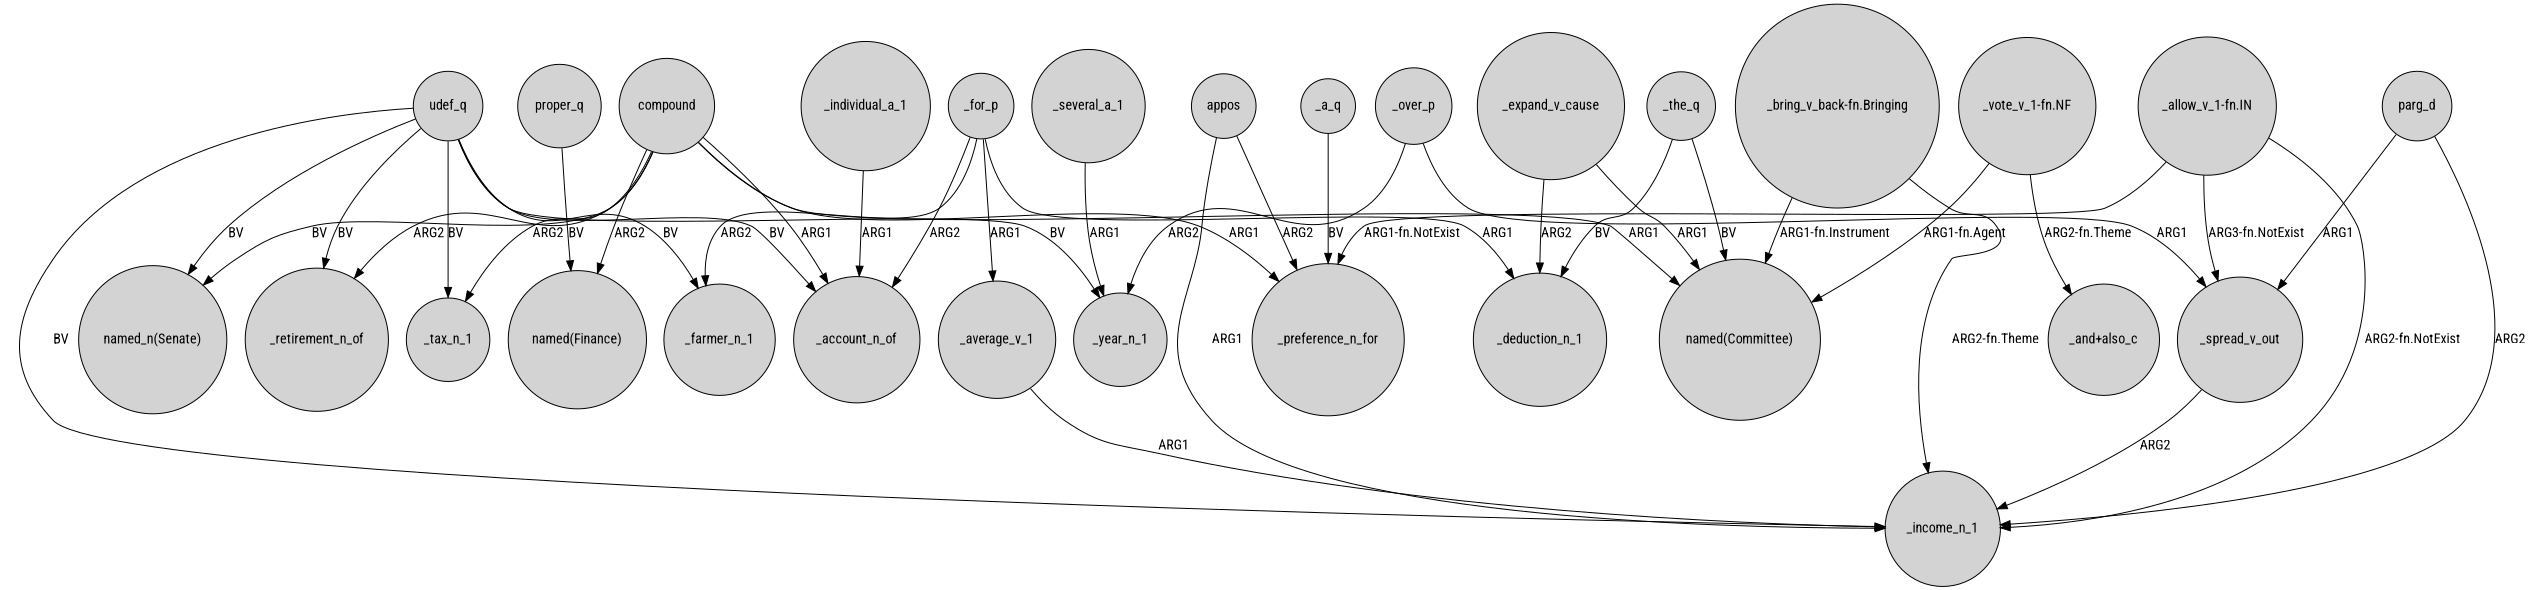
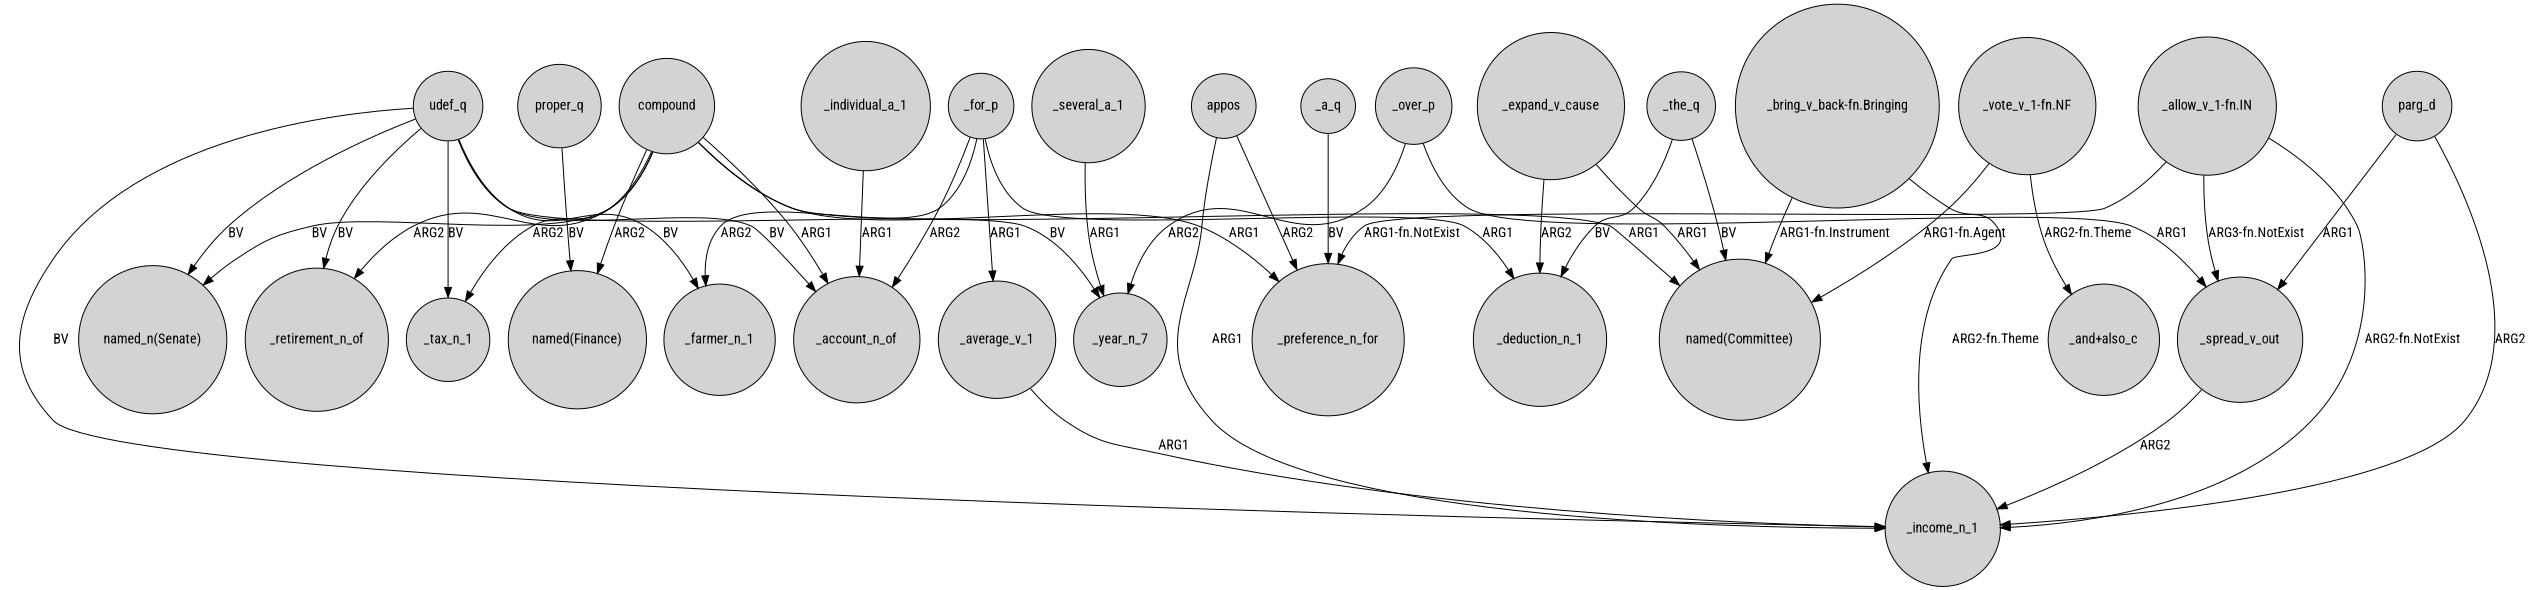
(1120, 340) -> (1120, 340)
